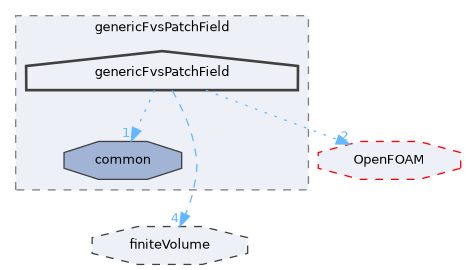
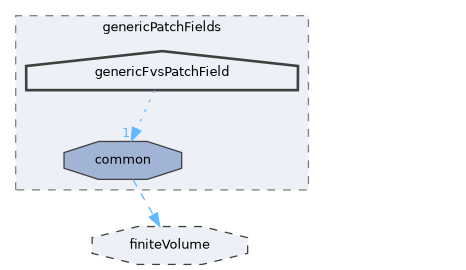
(162, 28) -> (162, 28)
(195, 151) -> (144, 198)
(389, 160) -> none
